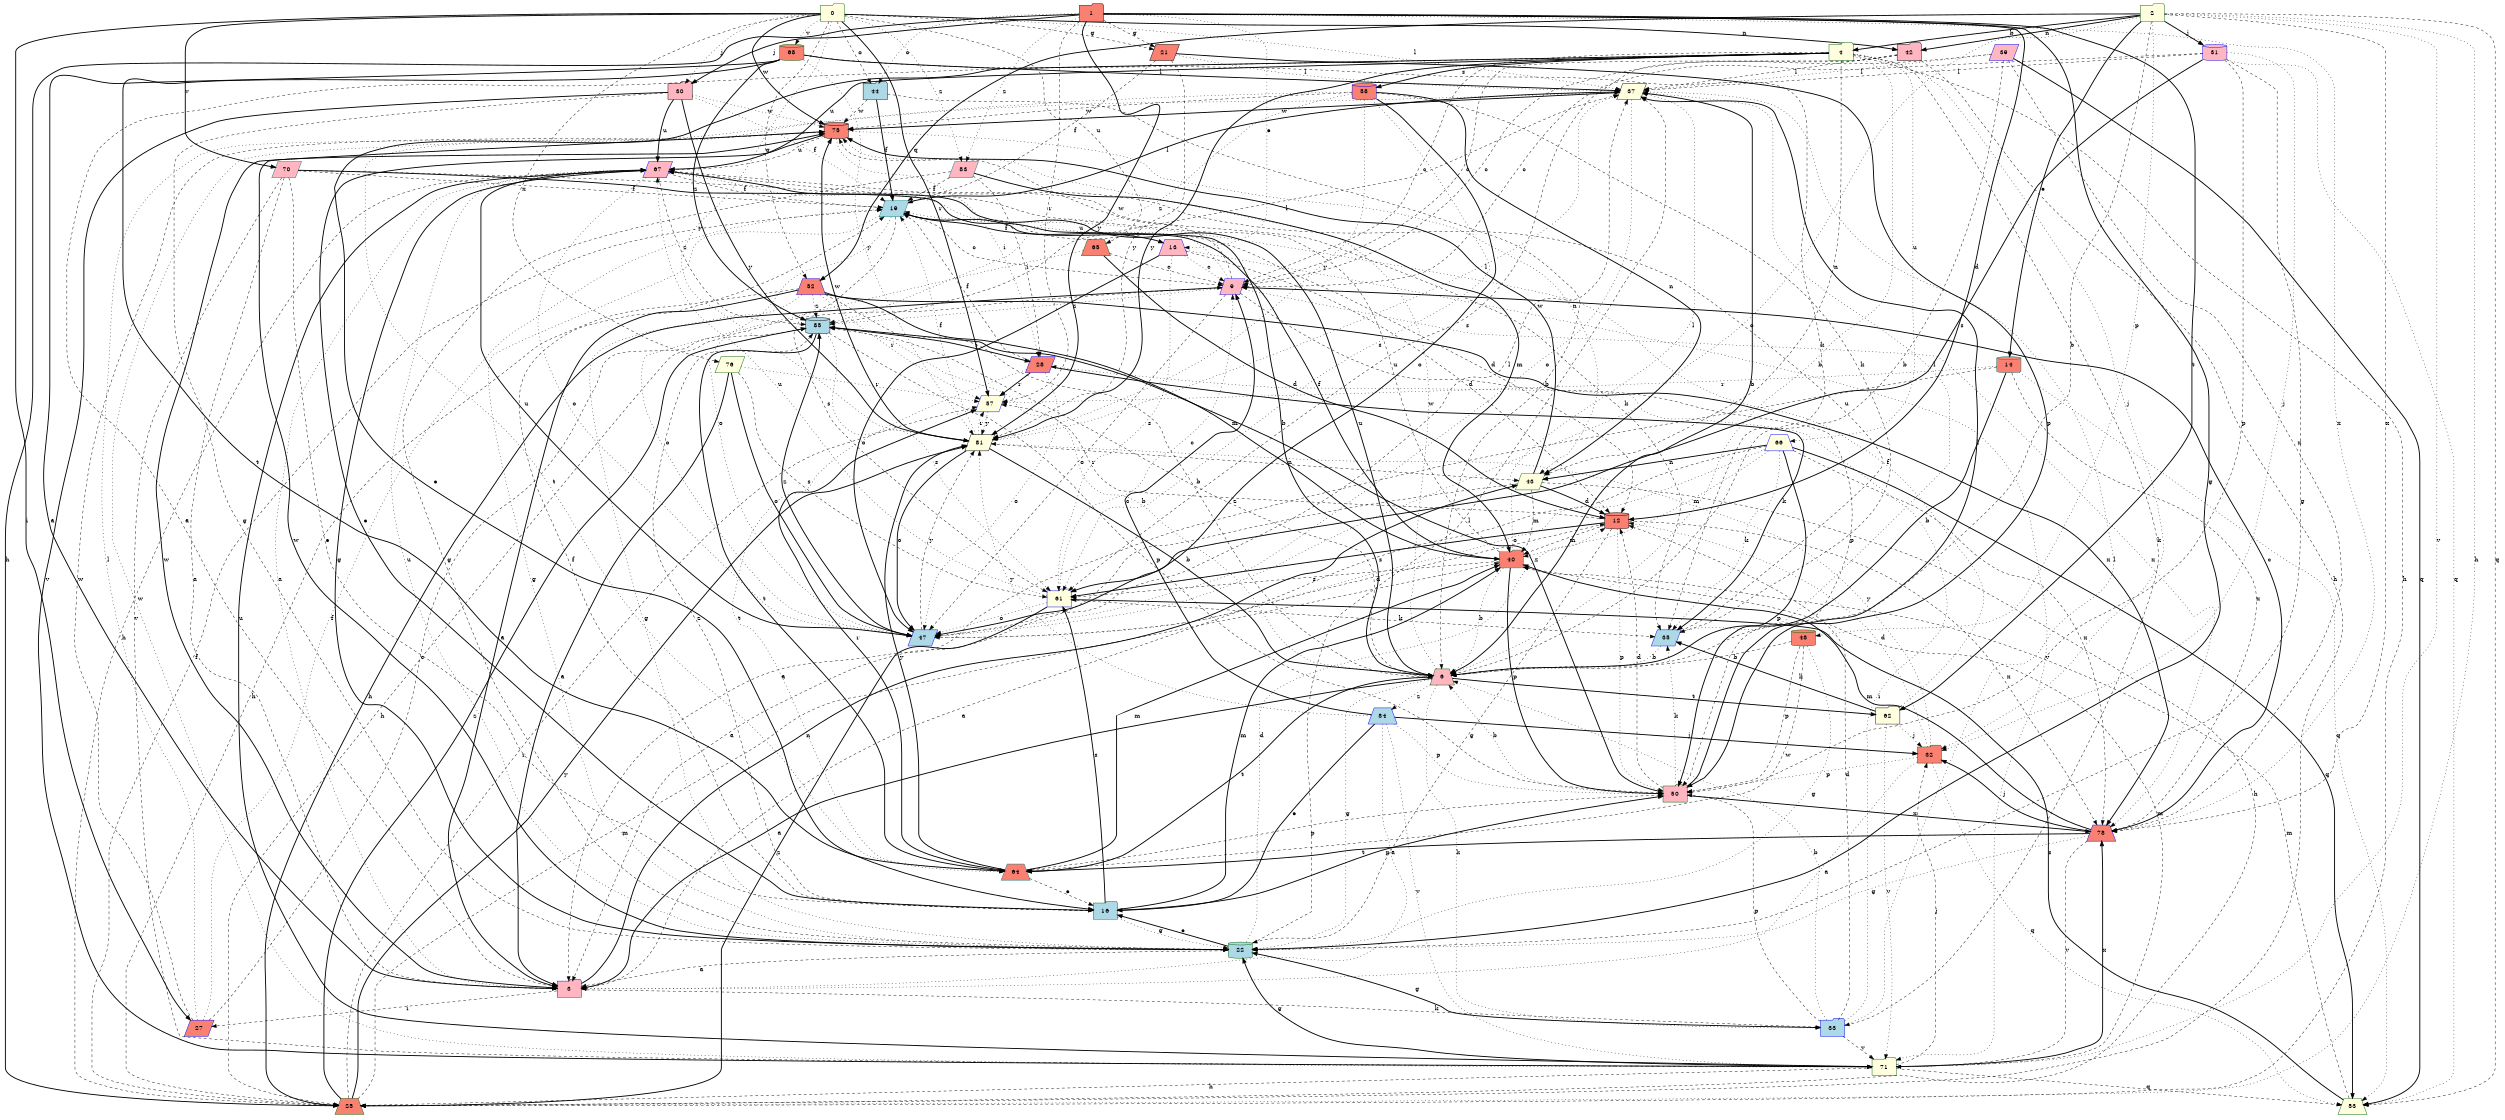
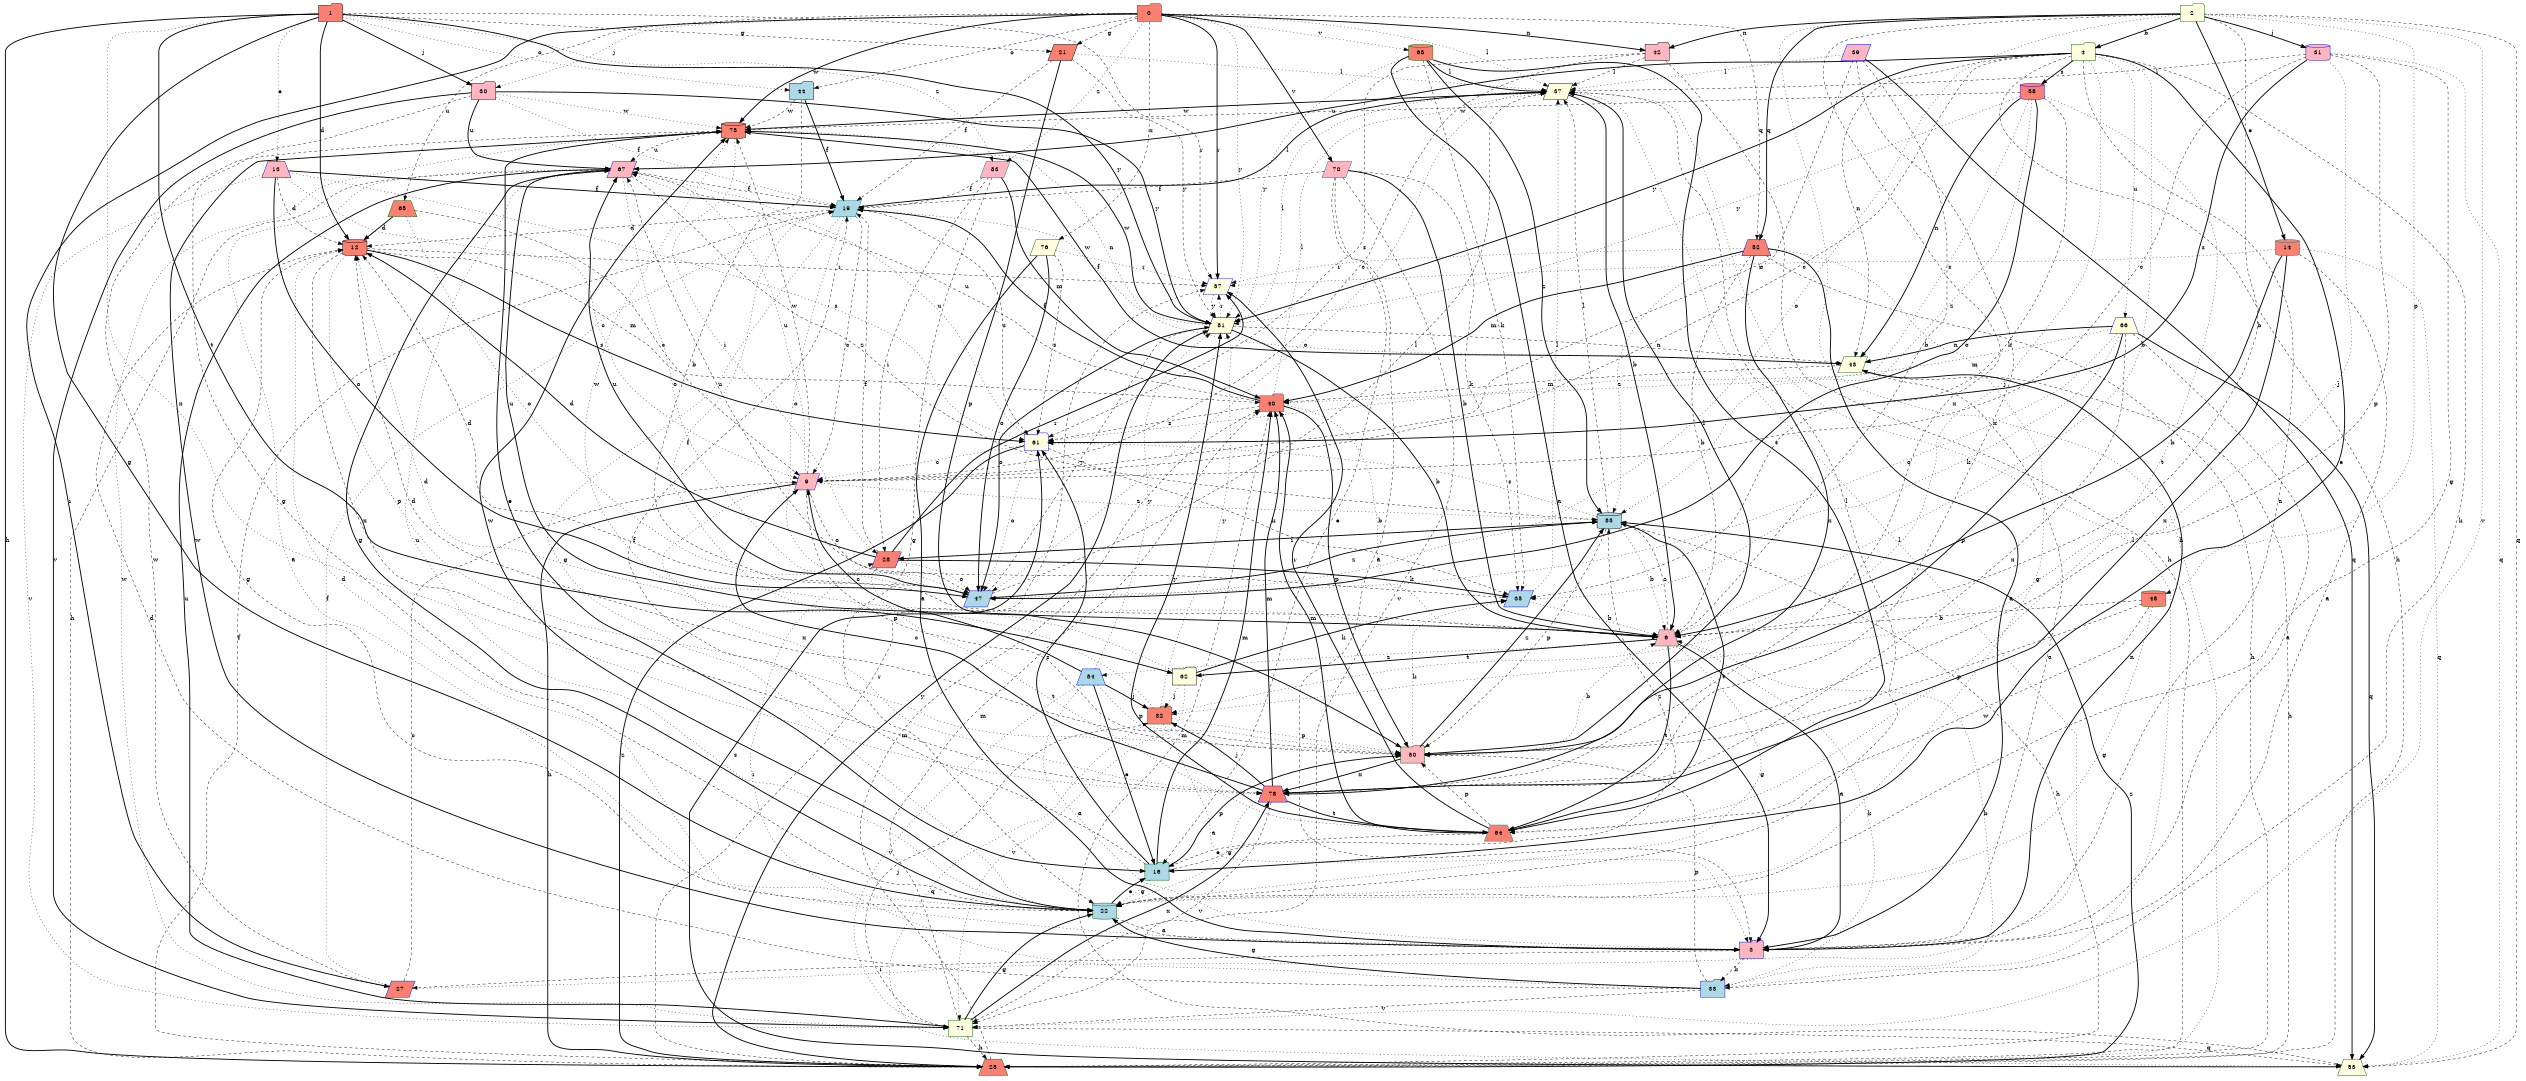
(833, 13) -> (1149, 13)
(1005, 232) -> (559, 189)
(1571, 498) -> (604, 440)
(2245, 569) -> (1900, 699)
